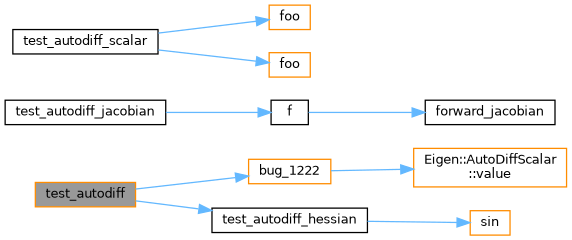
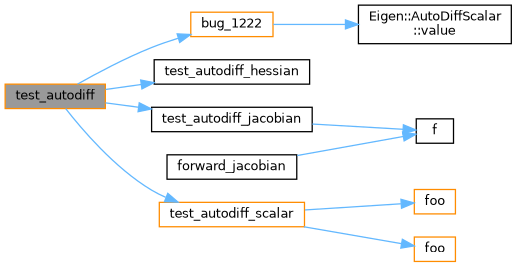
(85, 42) -> (232, 215)
none -> (122, 105)
(360, 112) -> (350, 146)
none -> (111, 159)
(490, 168) -> (435, 24)
(490, 223) -> none
